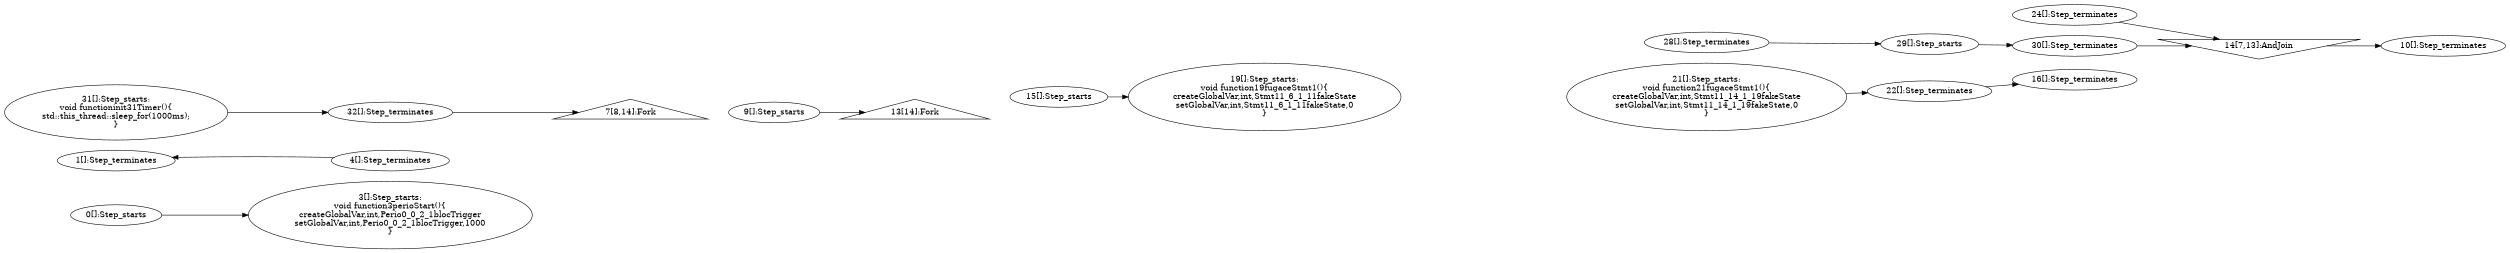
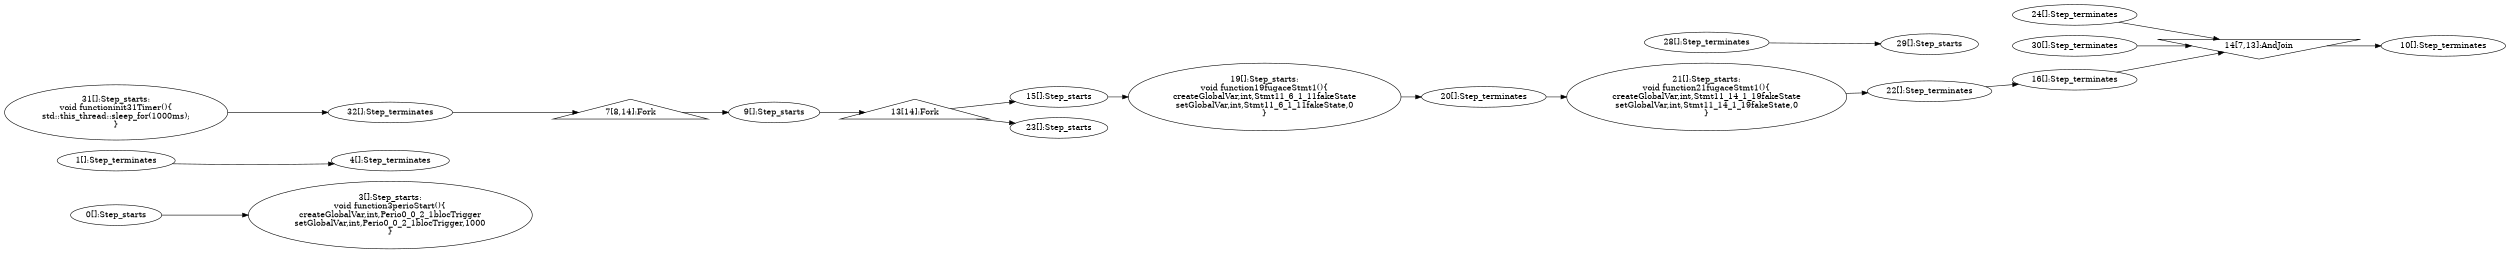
(1993, 45) -> none
none -> (2168, 63)
none -> (1484, 97)
none -> (980, 105)
none -> (702, 112)
none -> (1059, 128)
(256, 157) -> (250, 164)
